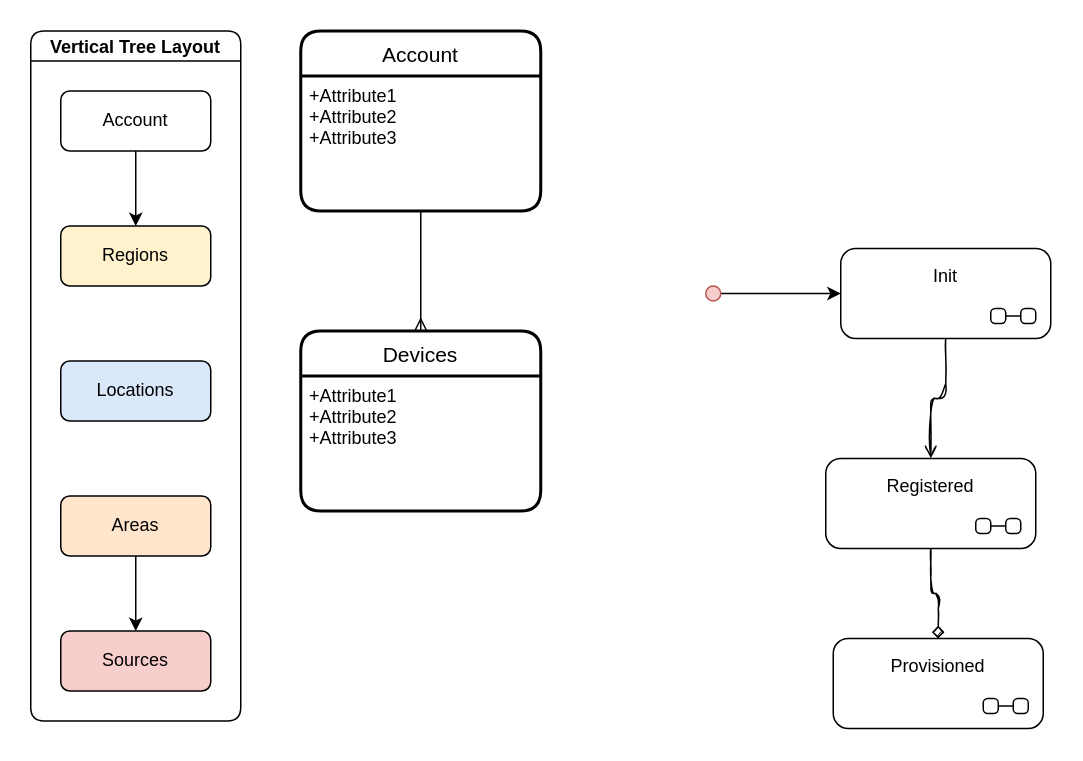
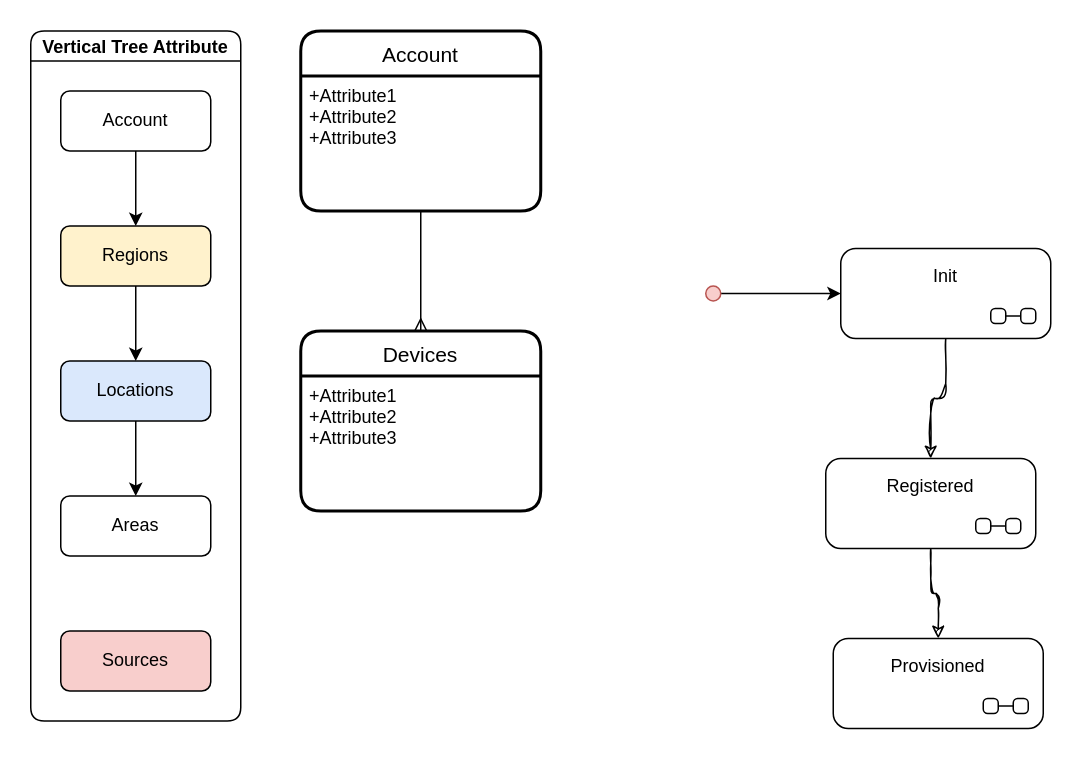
(135, 47) -> (135, 47)
none -> (136, 318)
(931, 449) -> (931, 446)
none -> (136, 453)
(136, 526) -> (136, 526)
(136, 588) -> none
(938, 626) -> (938, 627)
